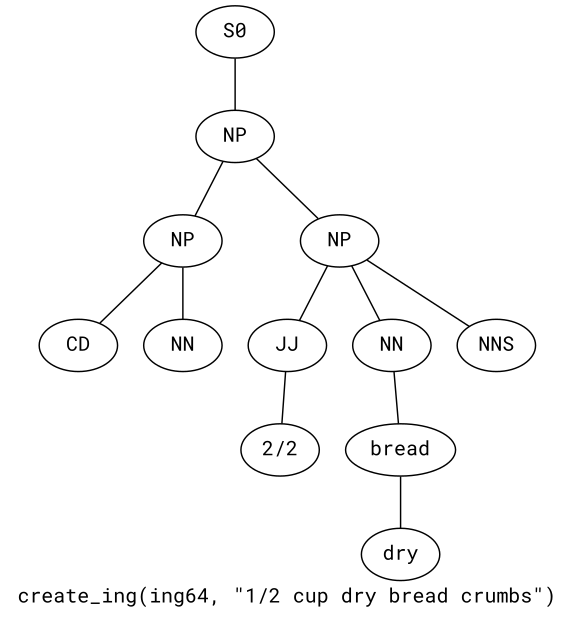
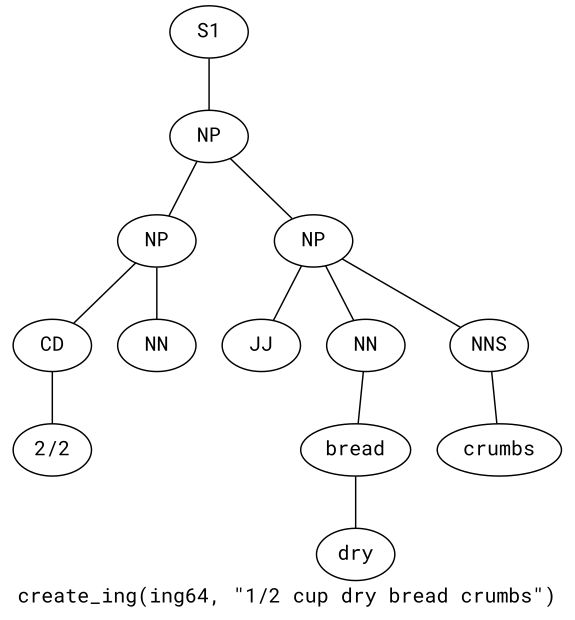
(235, 32) -> (209, 32)
(284, 398) -> (52, 398)
none -> (499, 450)
